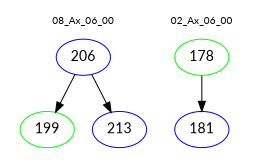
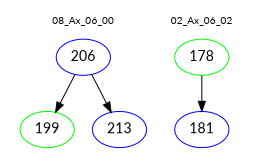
(202, 22) -> (202, 22)
